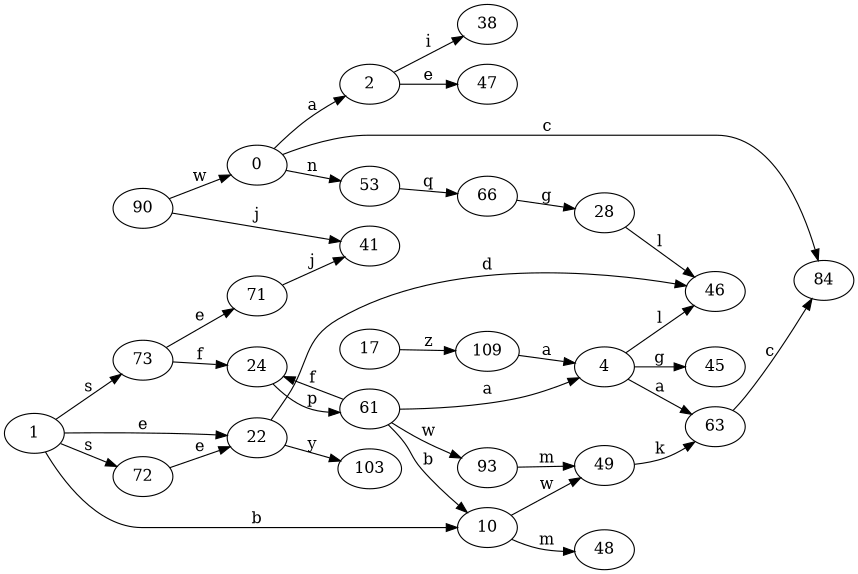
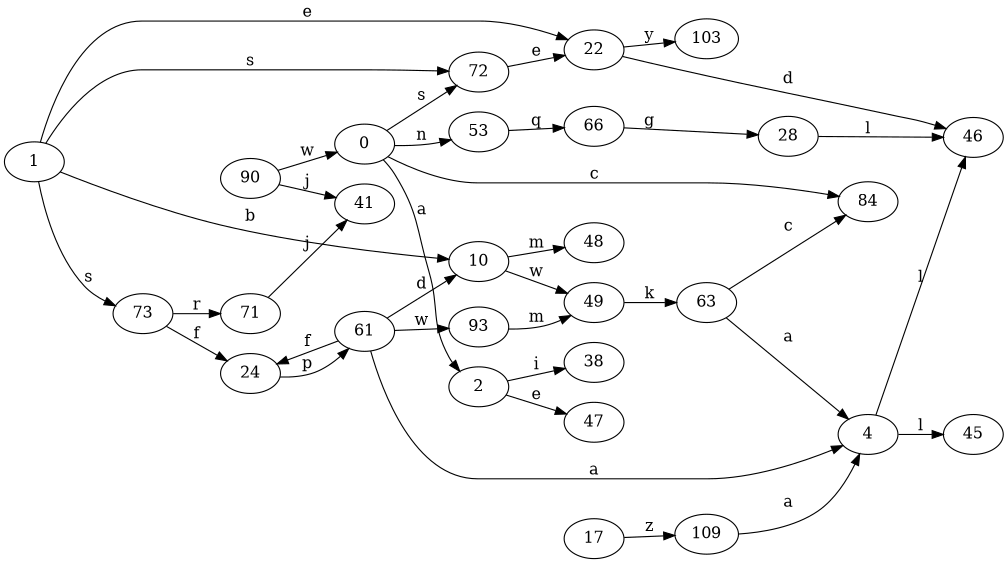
none -> (417, 111)
(200, 316) -> (197, 305)
(660, 359) -> (921, 426)
(655, 394) -> (783, 365)
(429, 461) -> (422, 284)
